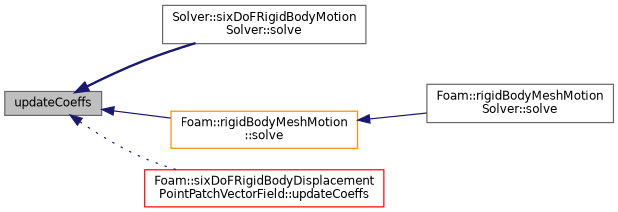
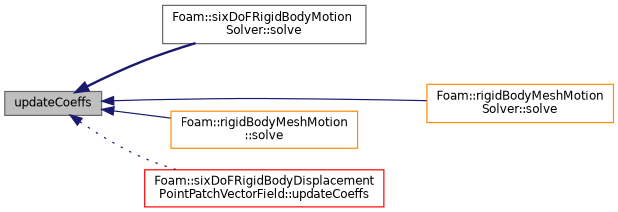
(264, 25) -> (264, 25)
(520, 103) -> (520, 103)
(398, 116) -> (270, 99)
